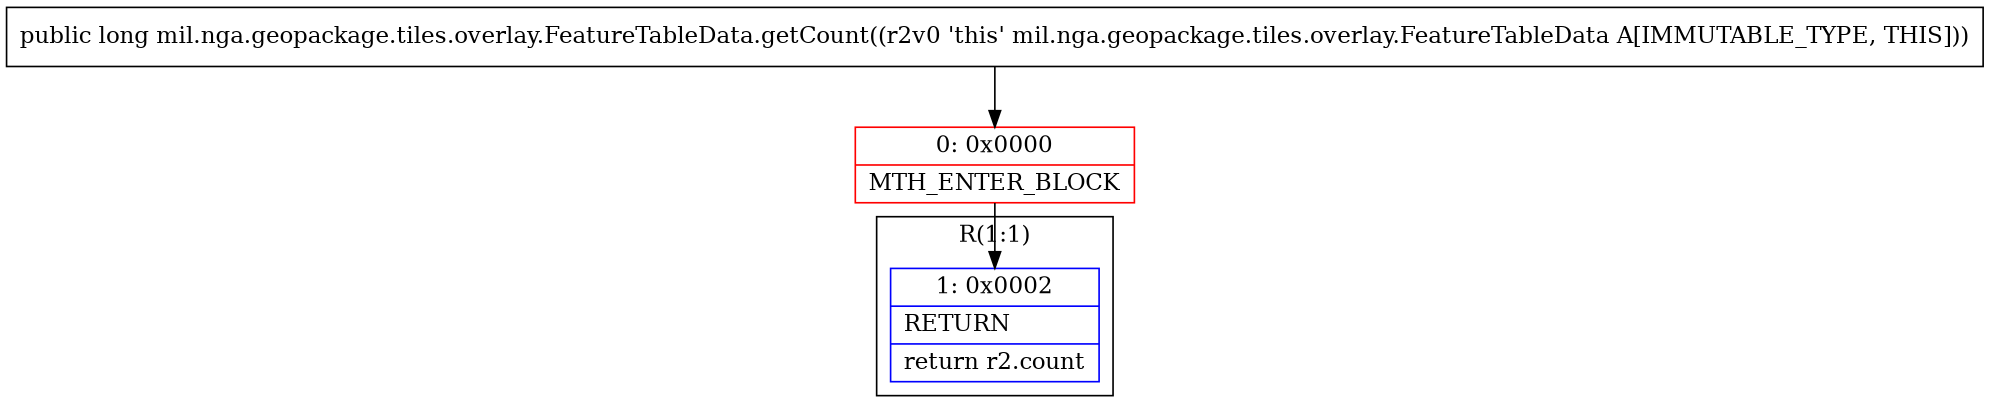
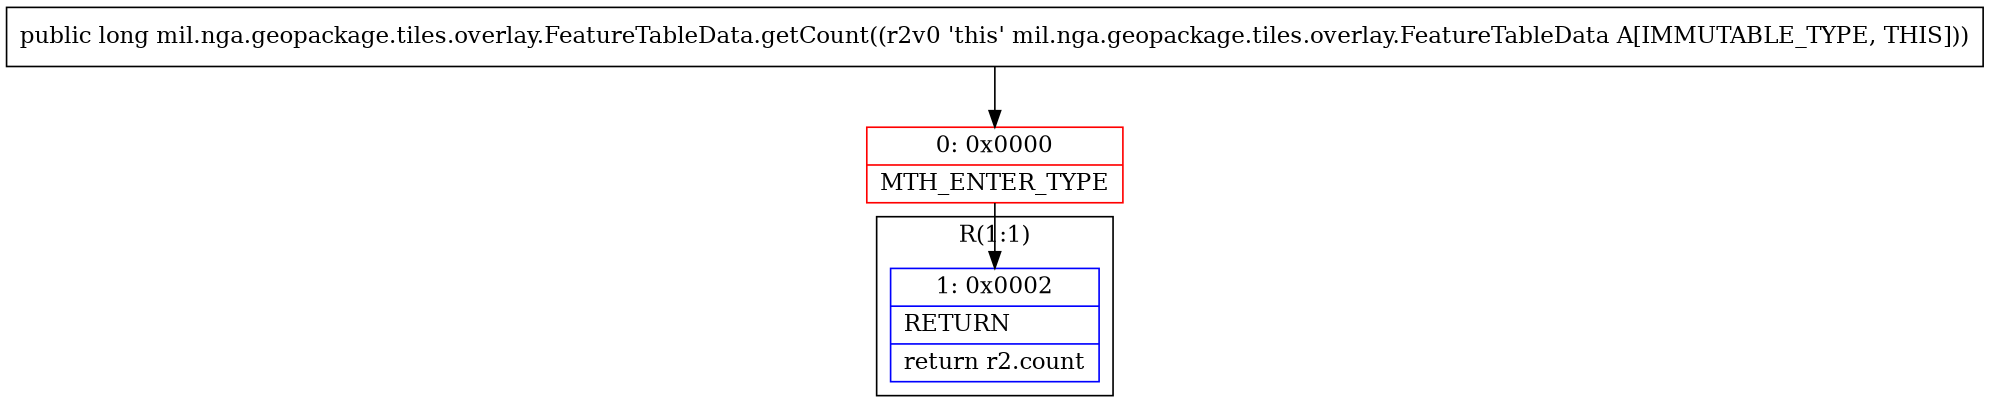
(995, 183) -> (995, 183)
